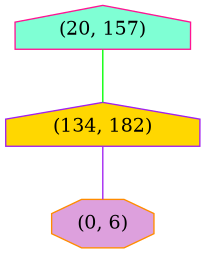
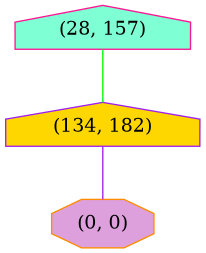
(103, 30) -> (103, 30)
(103, 224) -> (103, 224)
